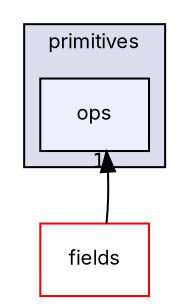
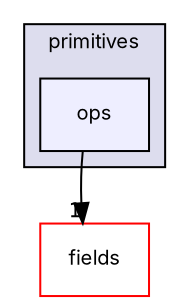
(108, 198) -> (81, 180)
